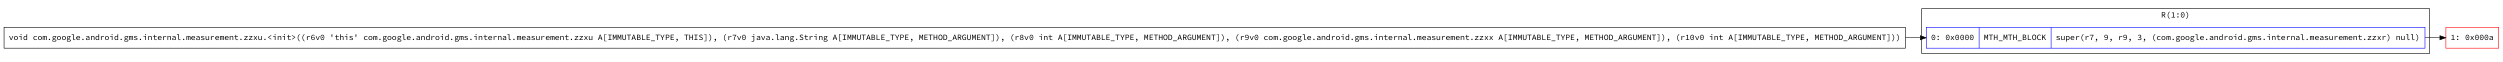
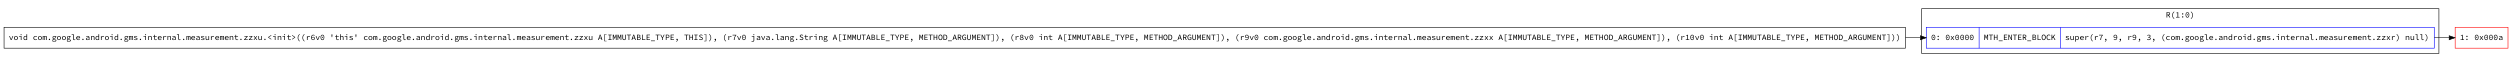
(2015, 37) -> (2020, 37)
